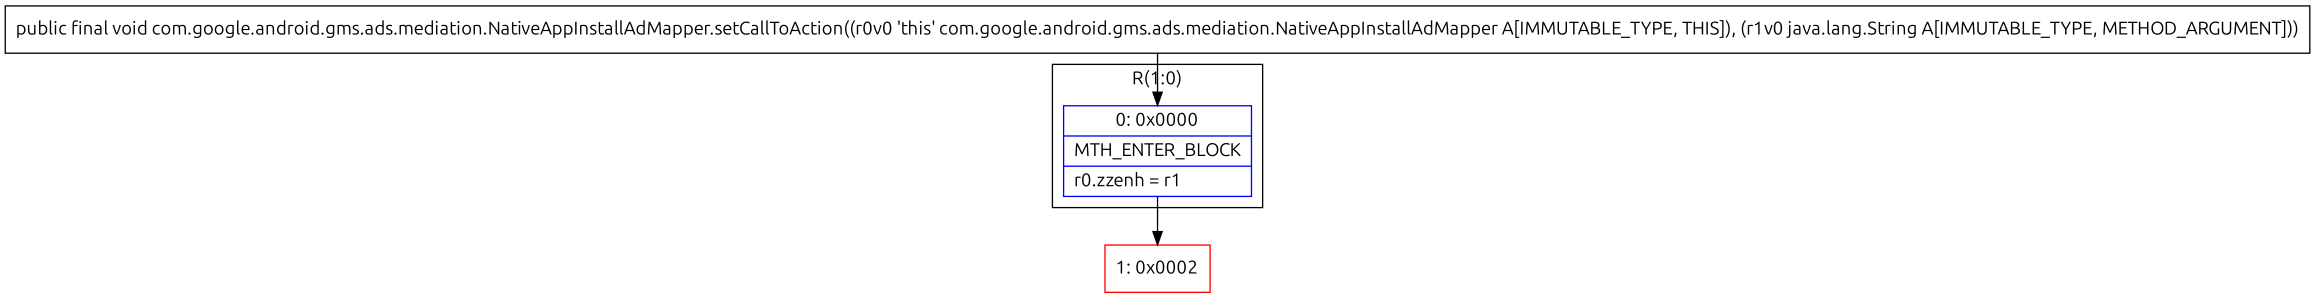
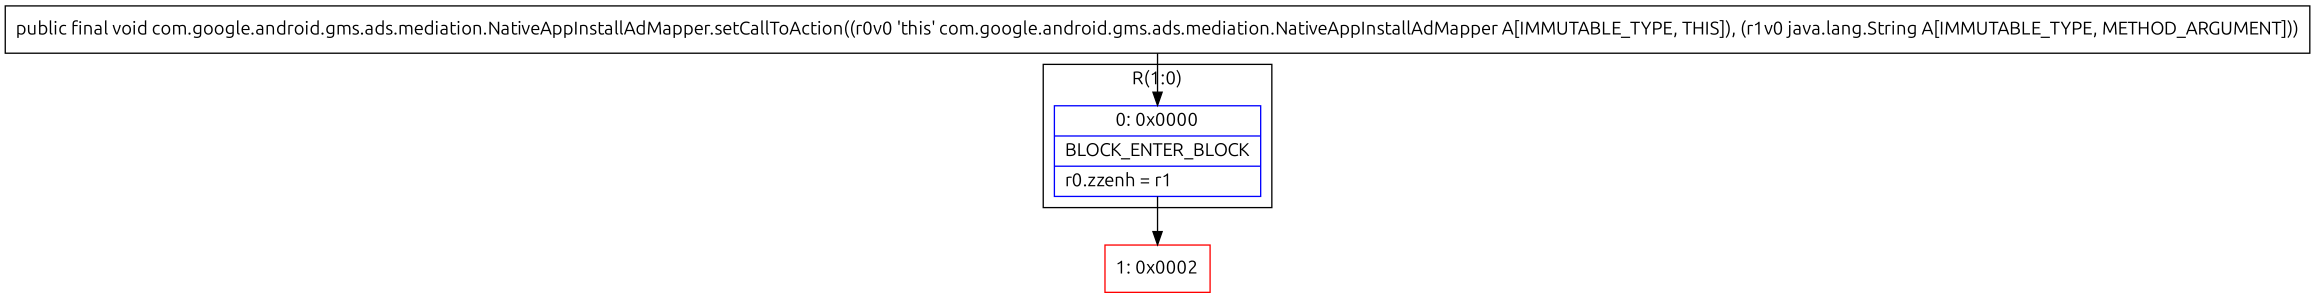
(1158, 150) -> (1158, 150)
